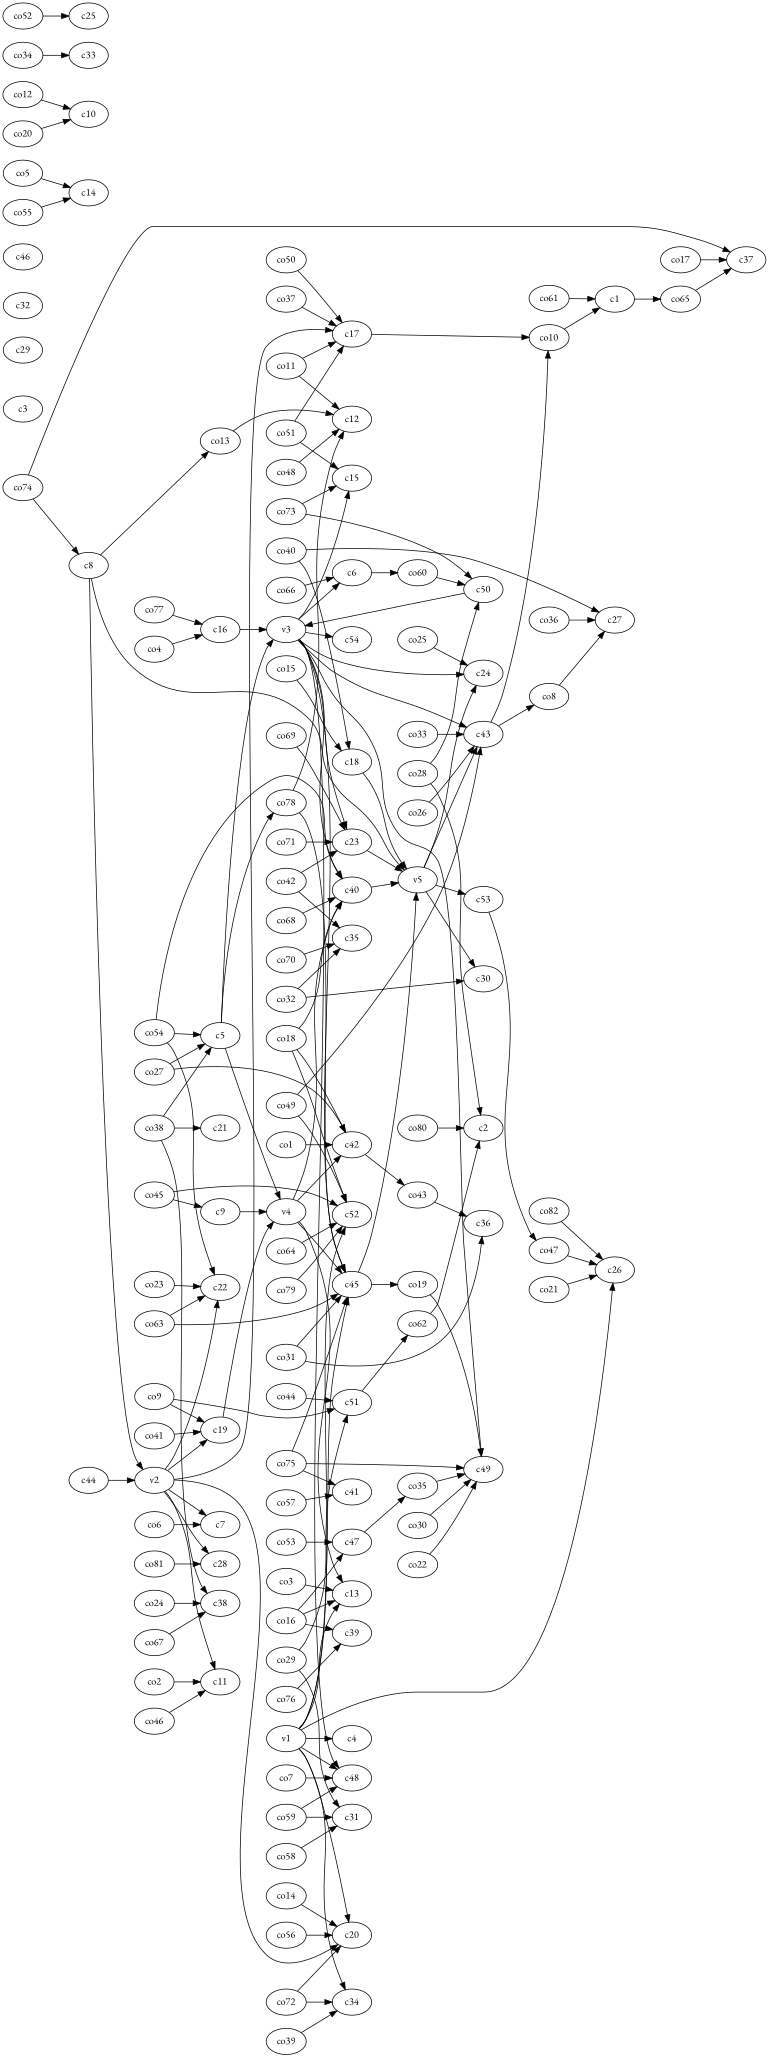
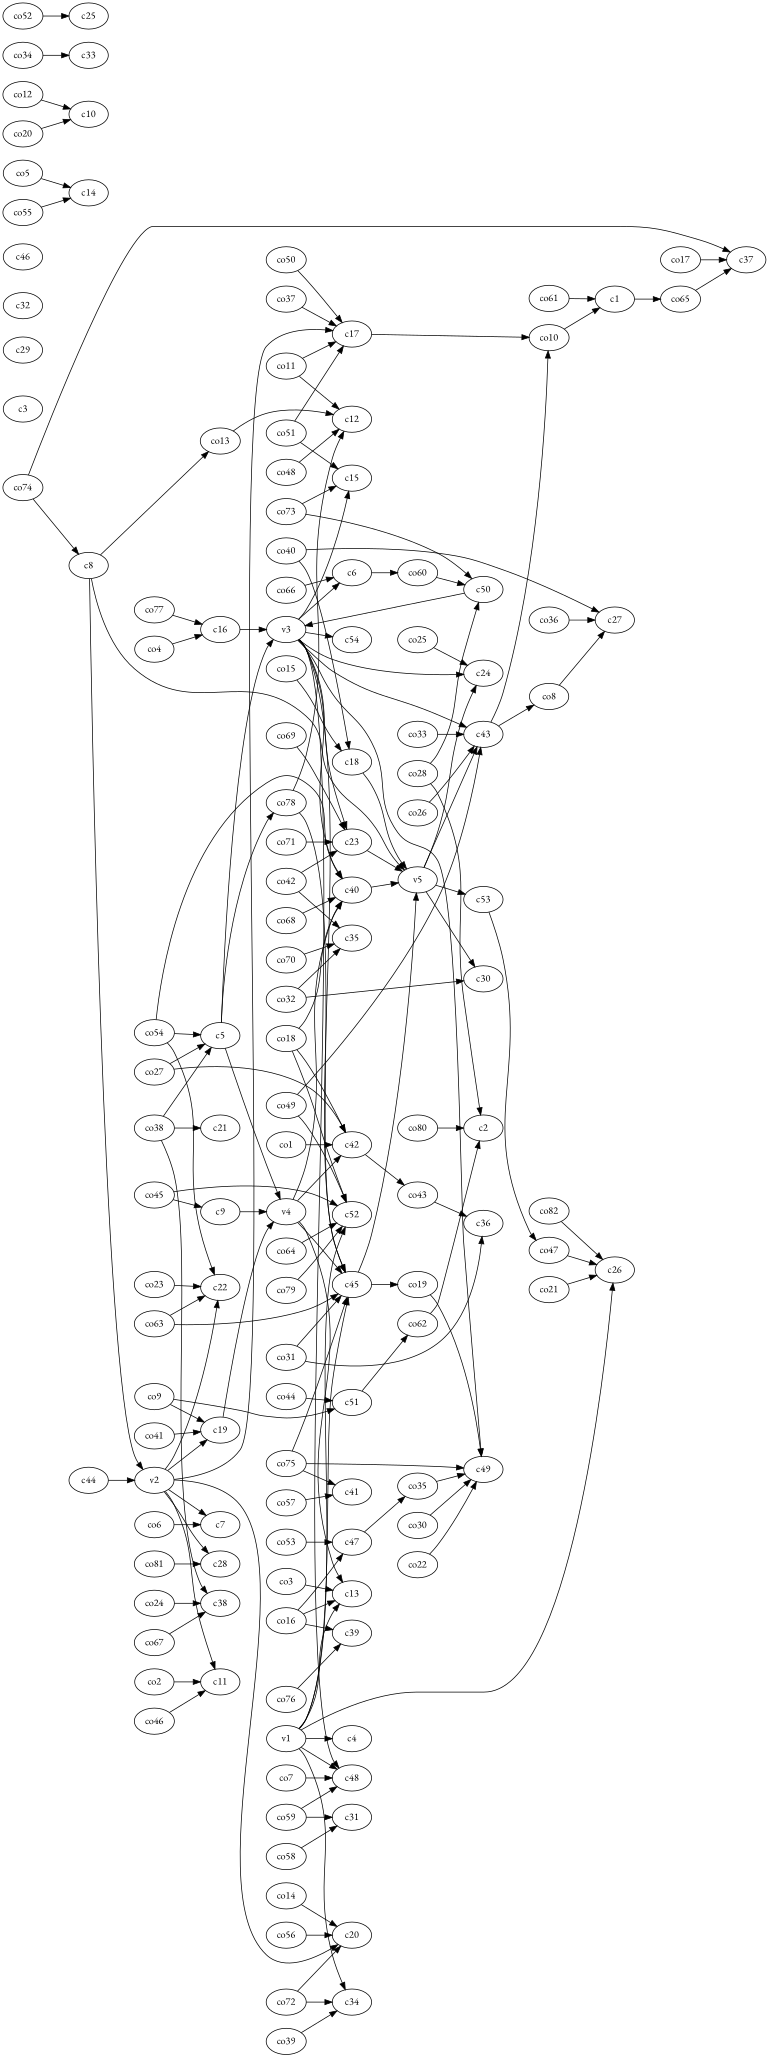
(286, 1660) -> none
(331, 1838) -> none
